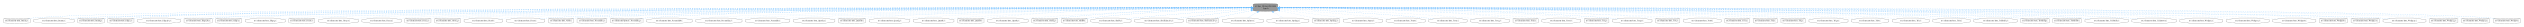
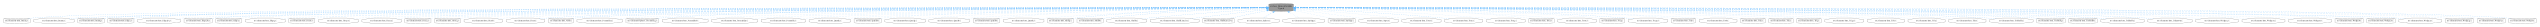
(592, 21) -> (600, 21)
